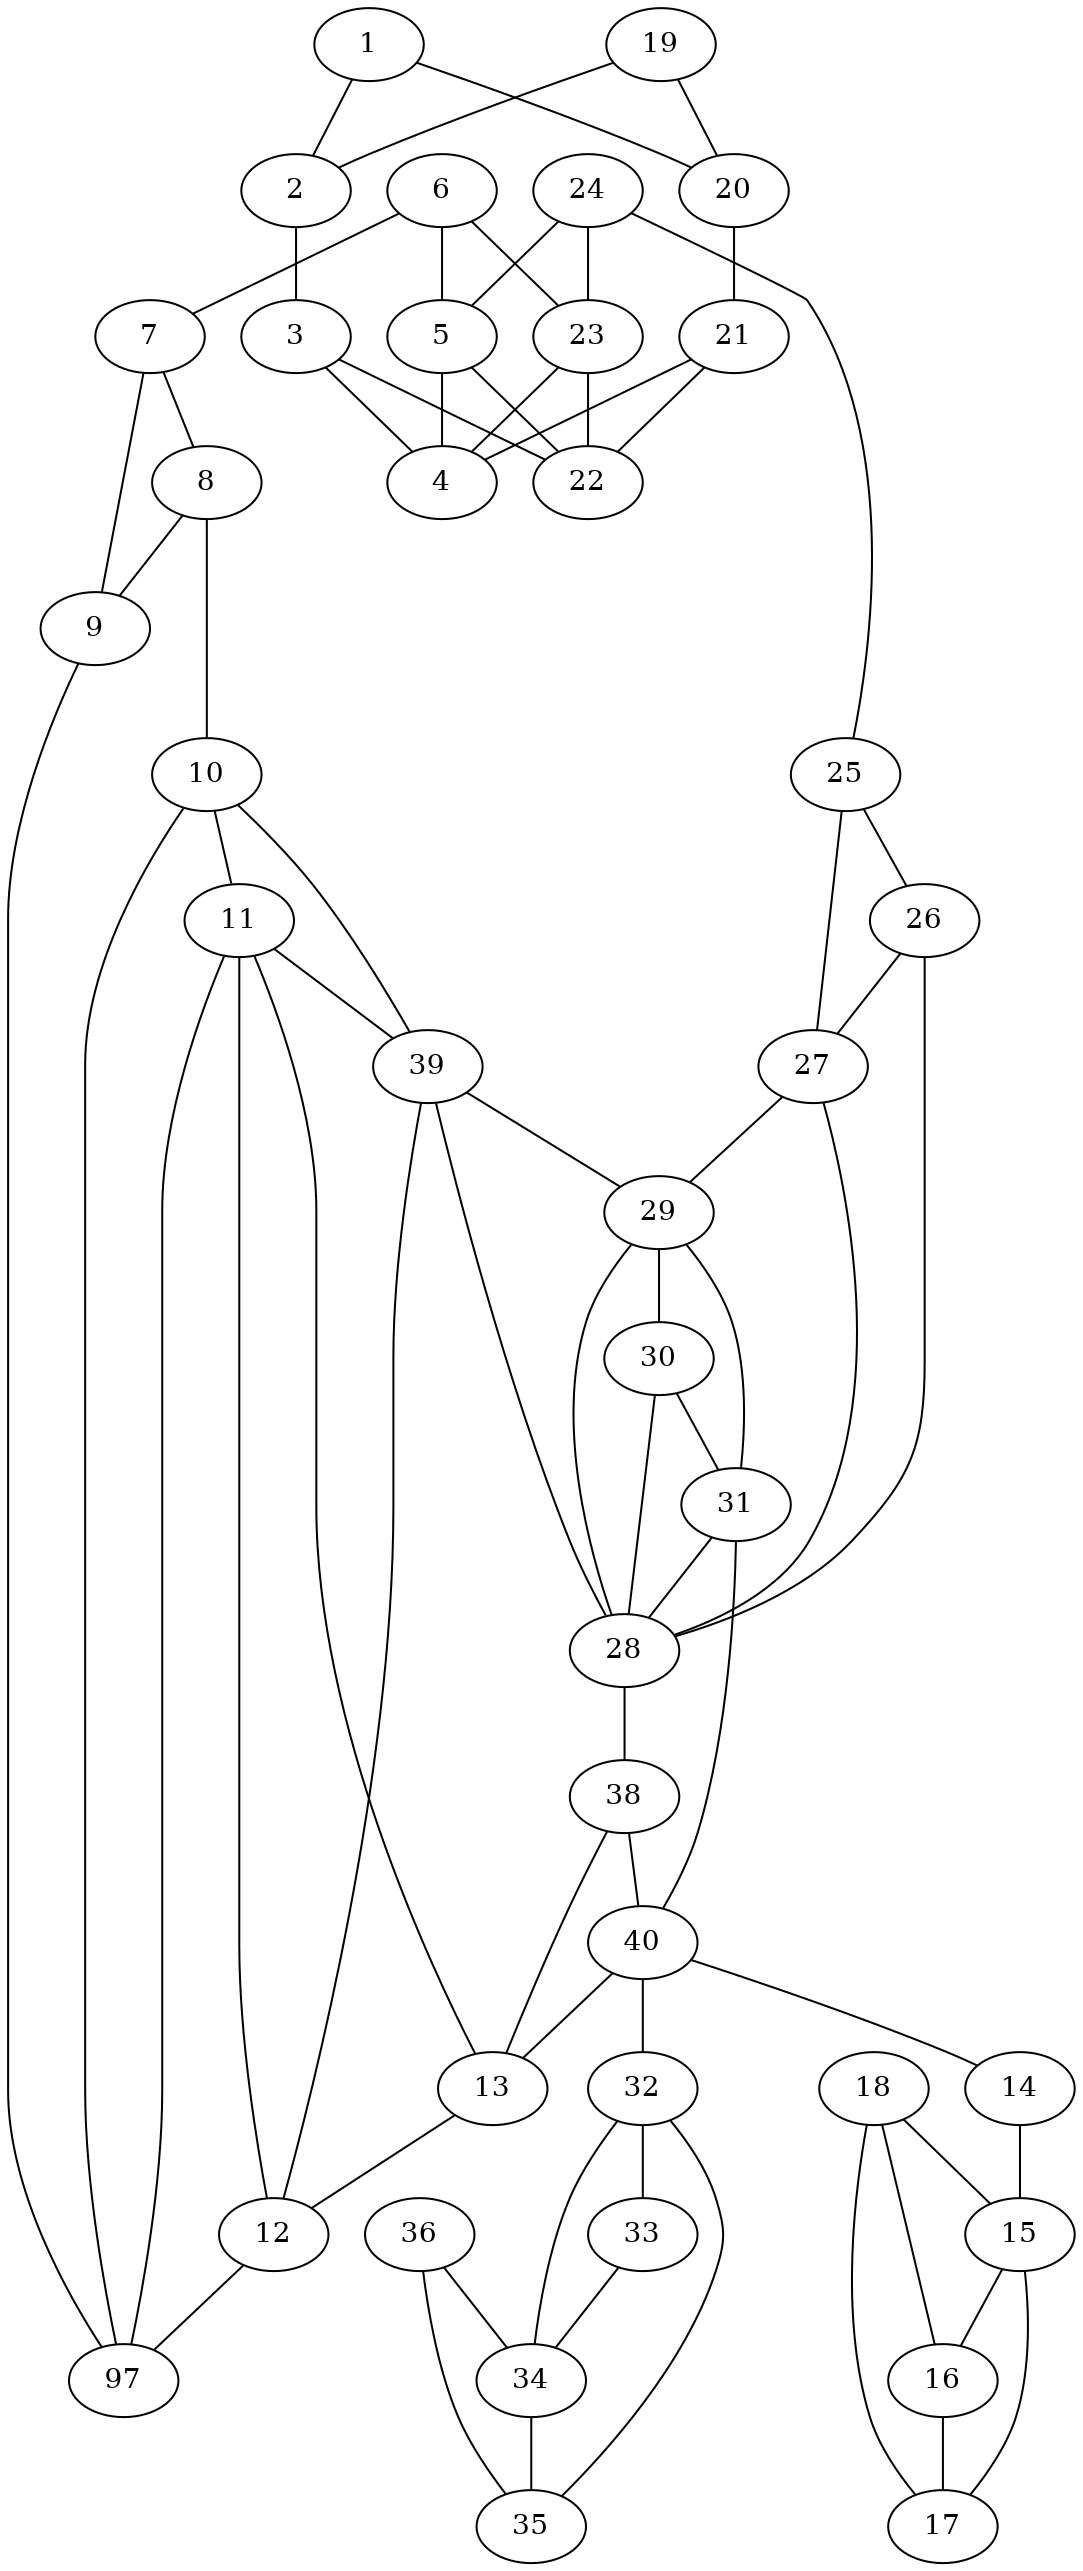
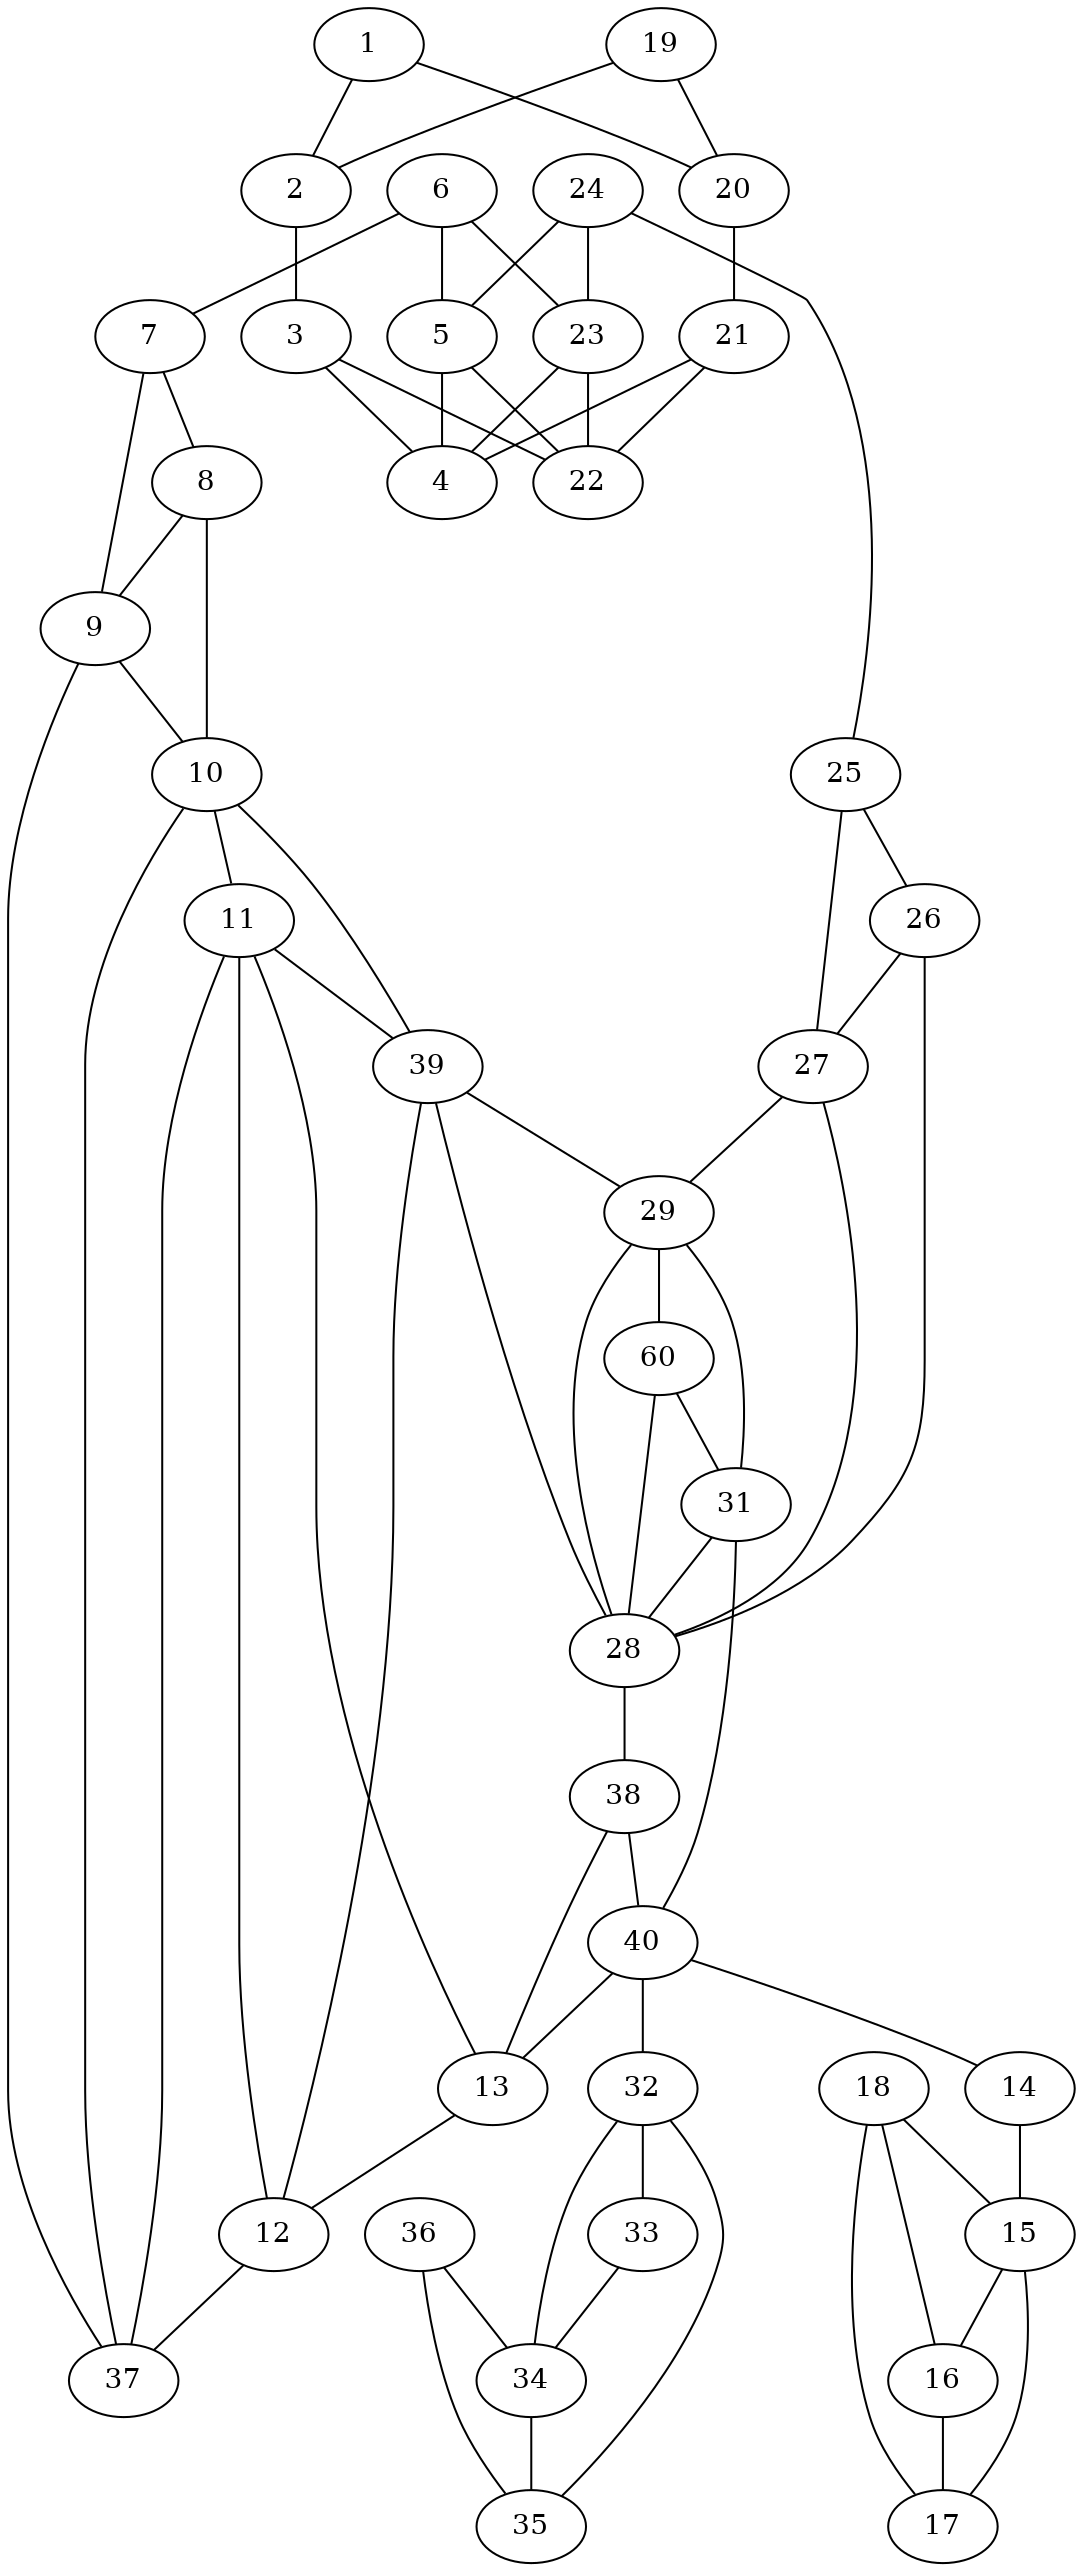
none -> (151, 702)
(659, 1359) -> (659, 1359)
(124, 2381) -> (124, 2381)
